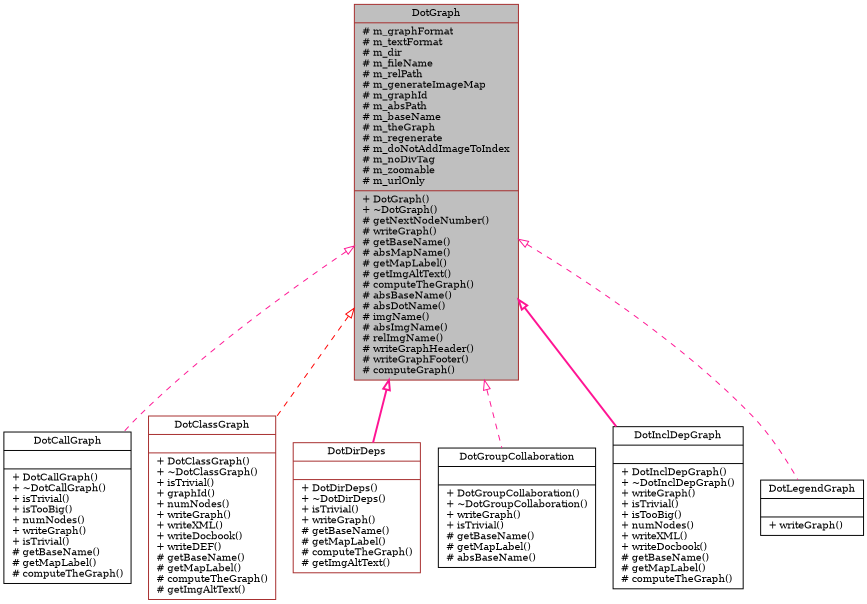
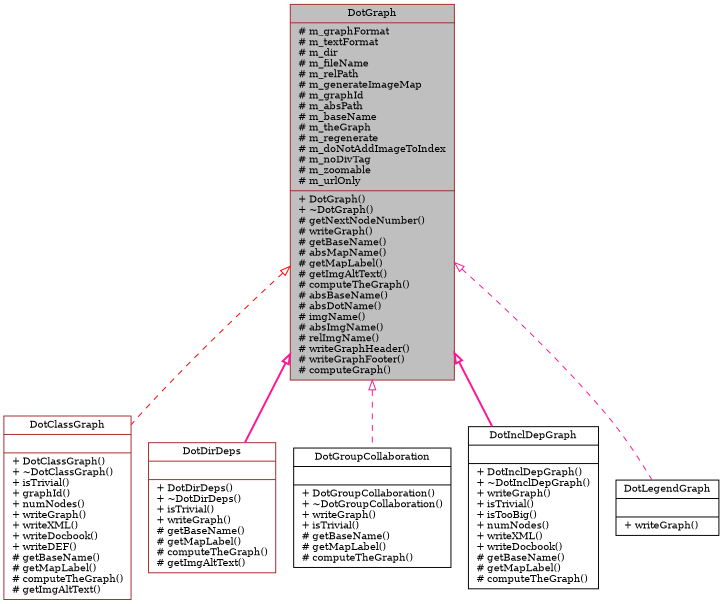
(67, 508) -> none
(491, 558) -> (357, 558)
